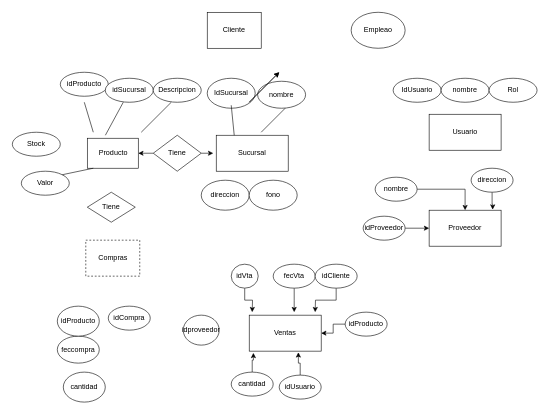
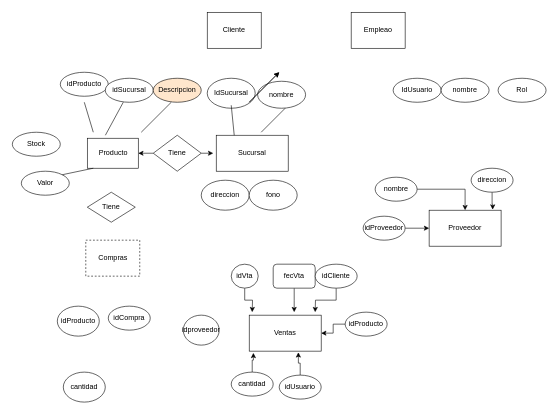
(378, 30) -> (378, 30)
(177, 90) -> (177, 90)
(513, 90) -> (522, 90)
(465, 132) -> none
(294, 276) -> (294, 276)
(78, 350) -> none
